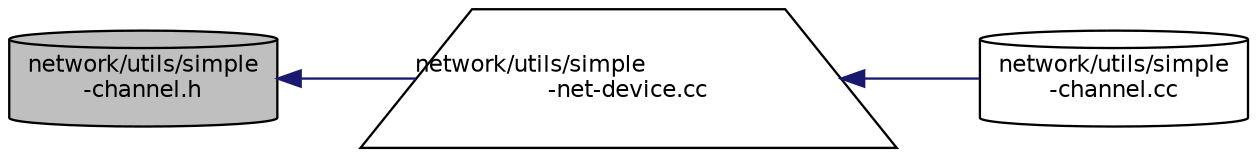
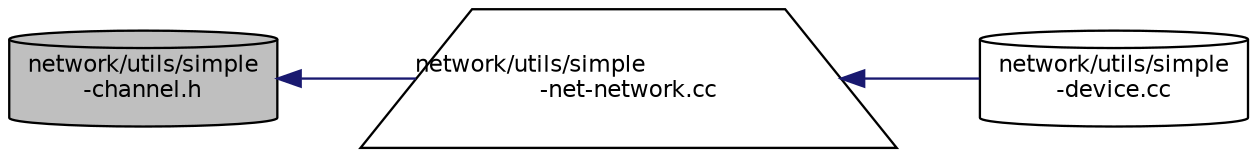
(629, 79) -> (629, 79)
(1114, 79) -> (1114, 79)
